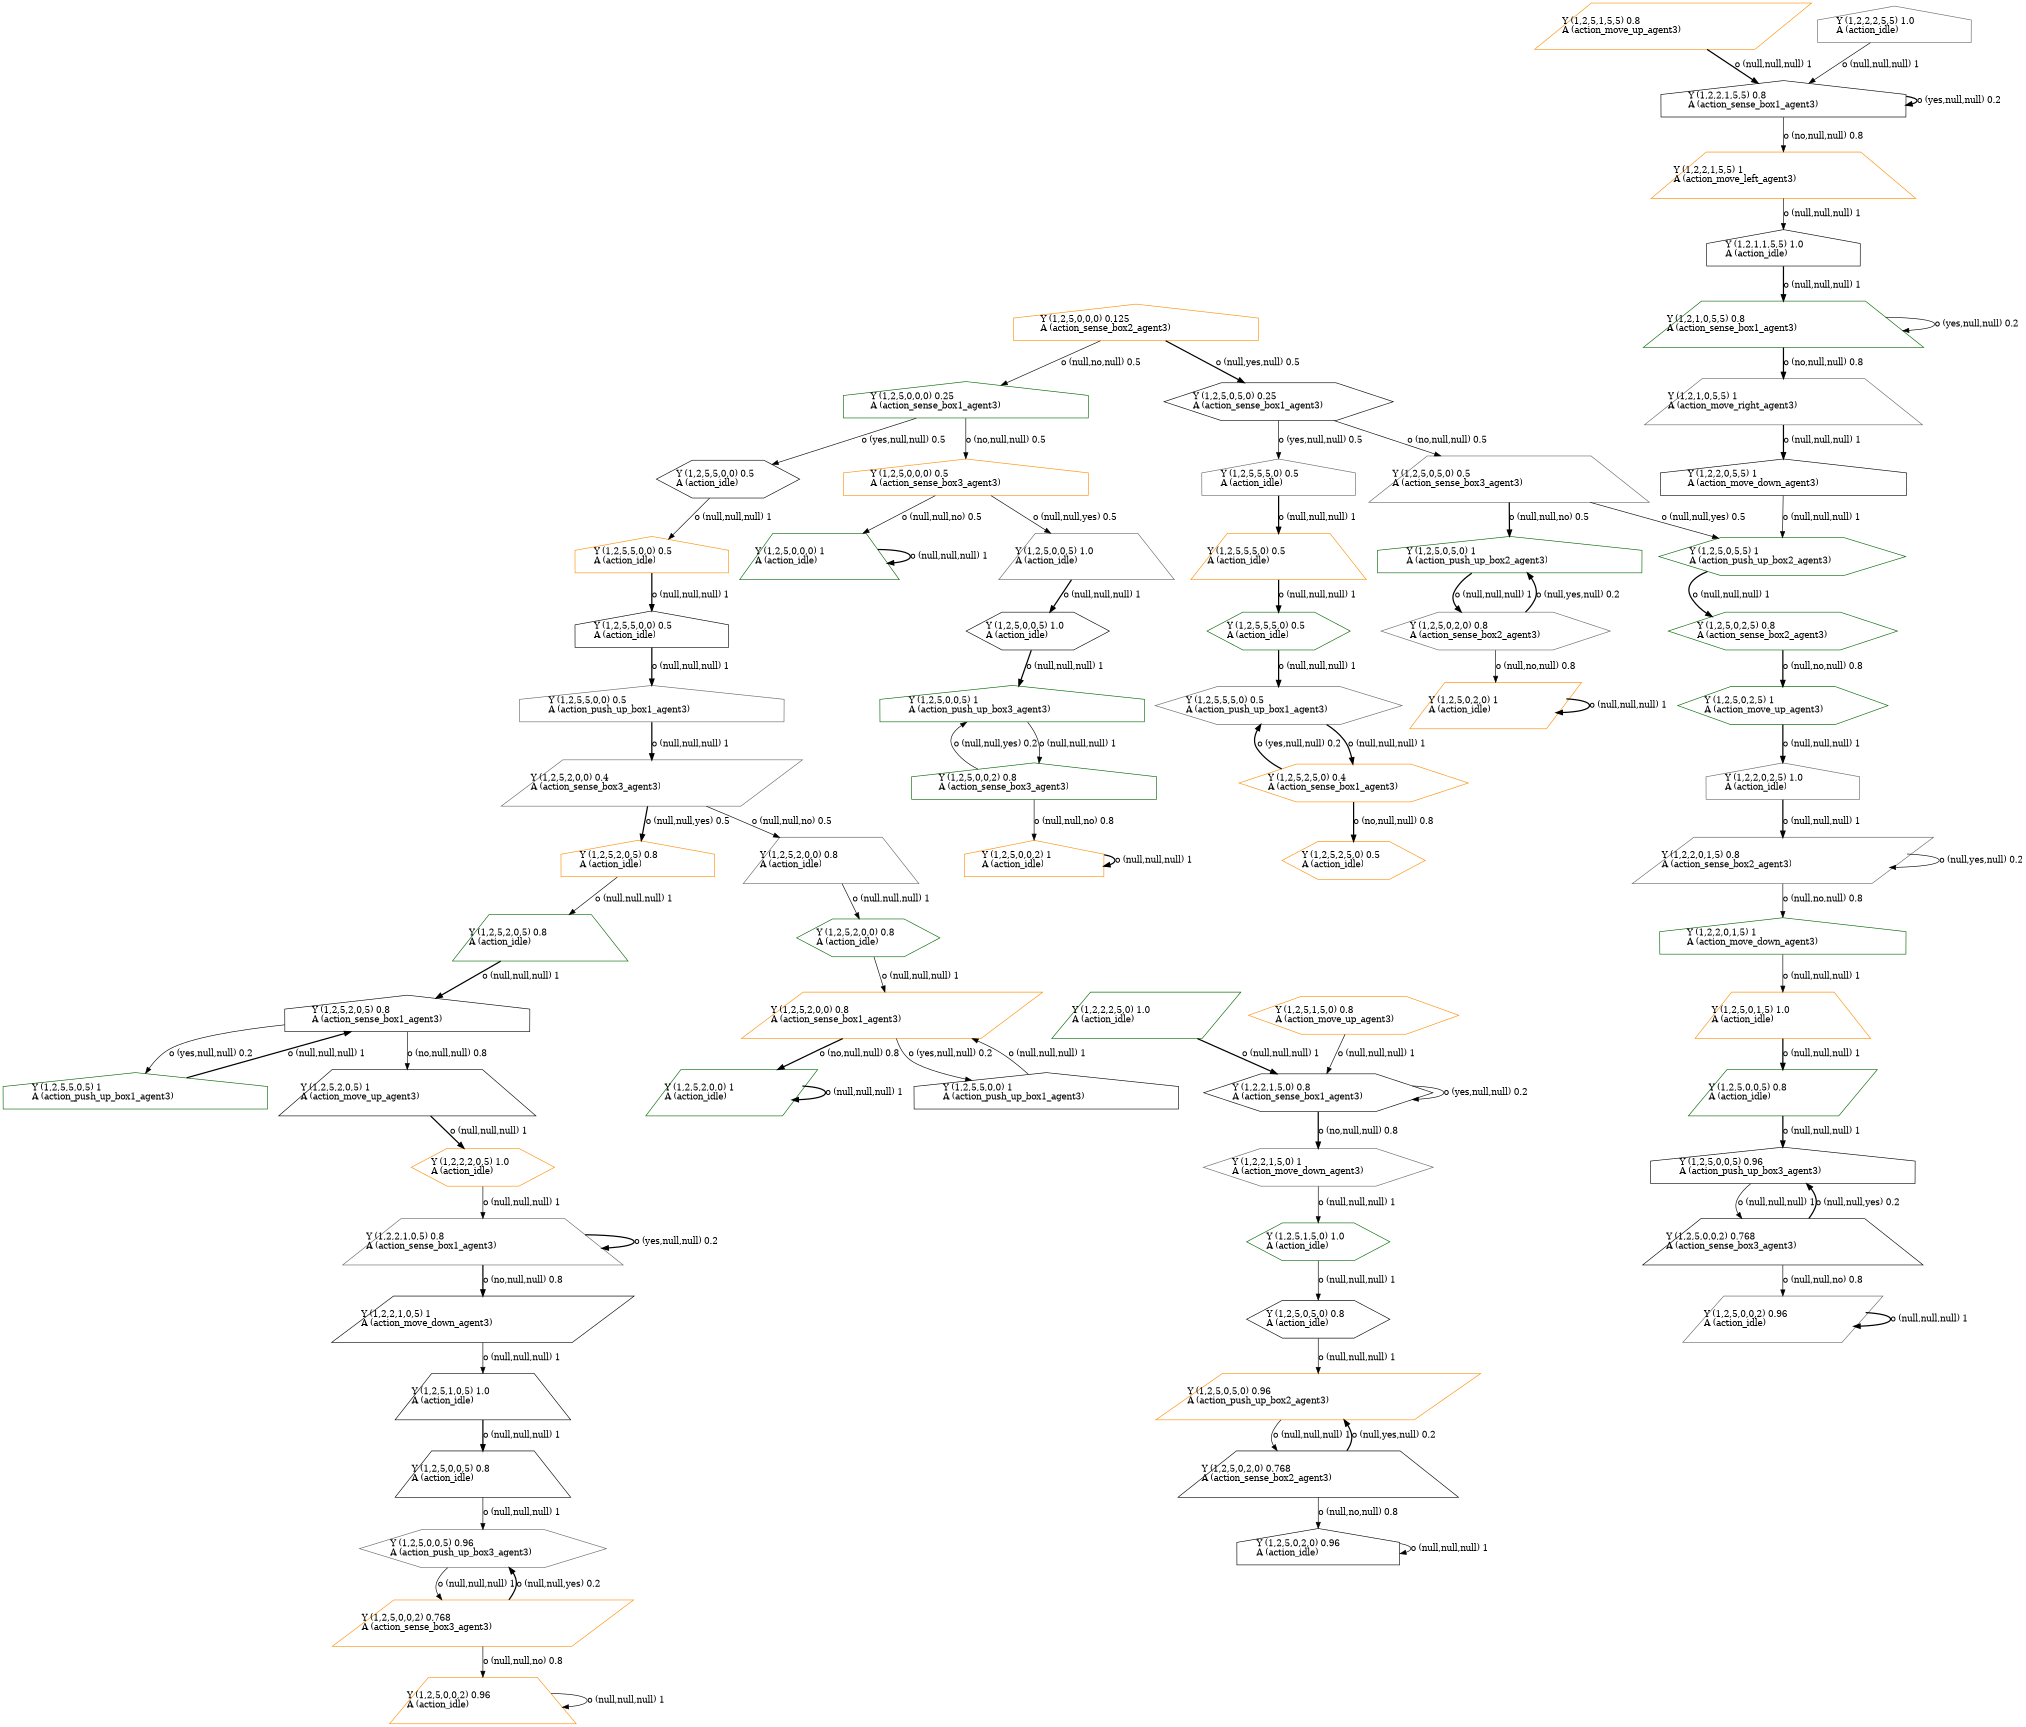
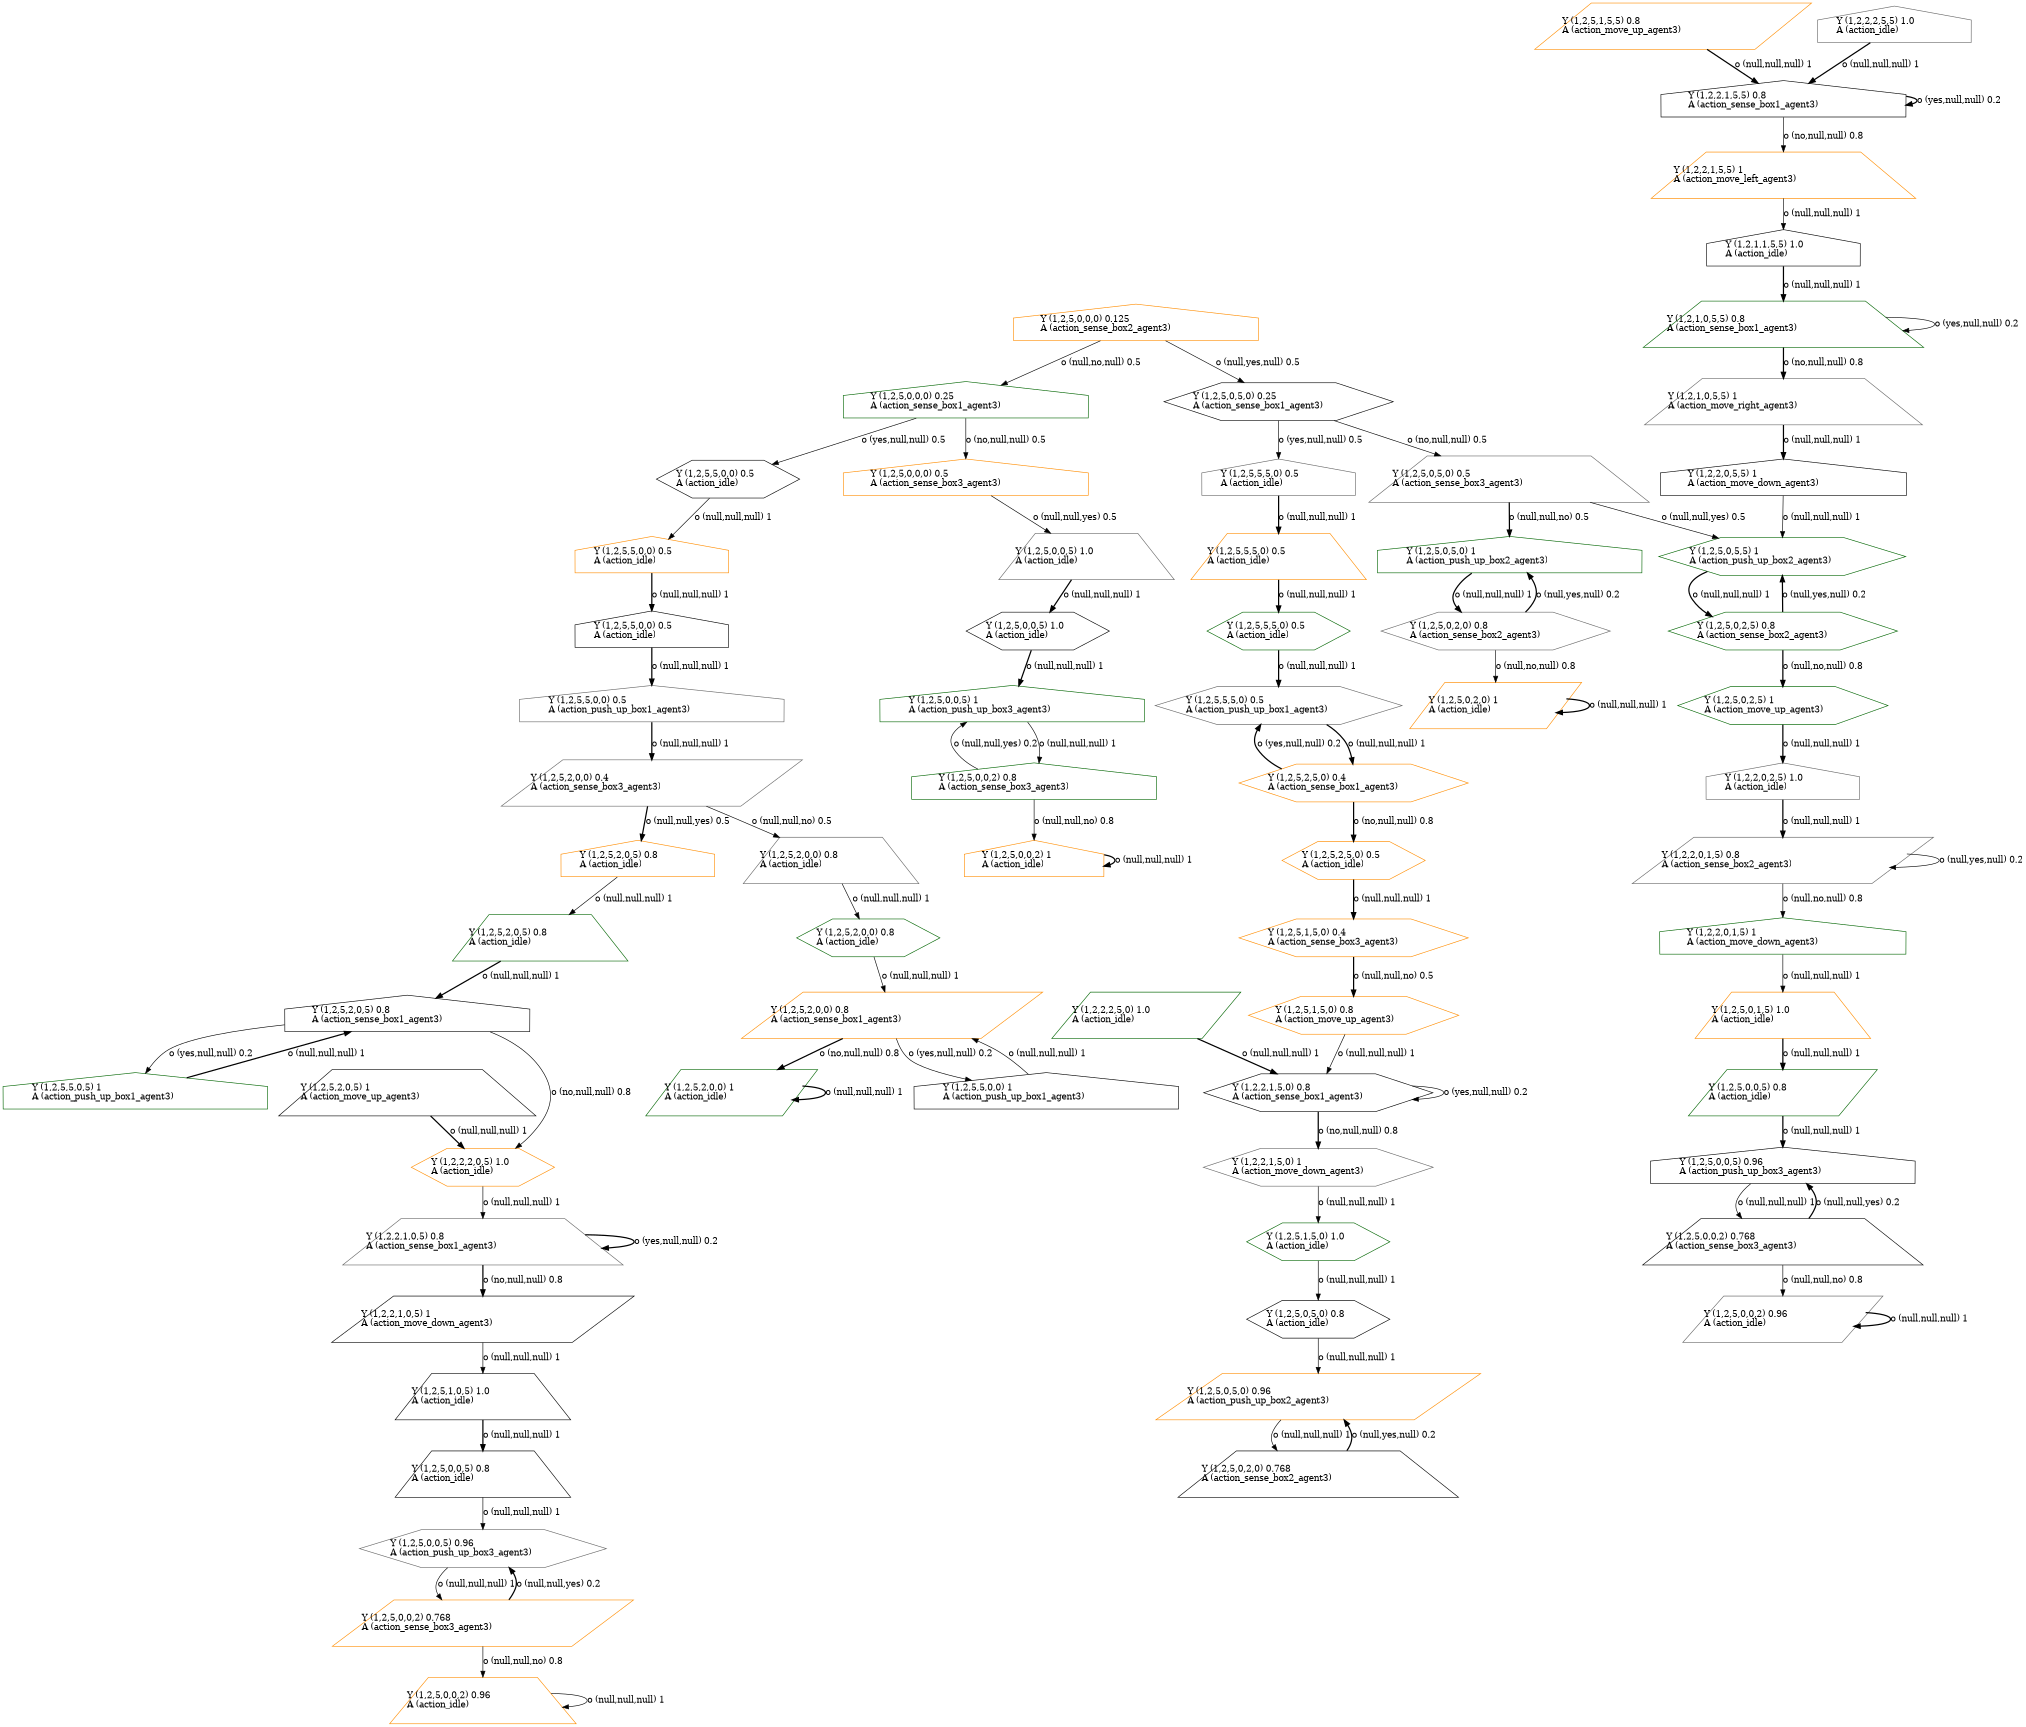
(1842, 61) -> (1842, 61)
(1202, 360) -> (1202, 360)
(819, 557) -> none
none -> (1783, 597)
none -> (1354, 938)
(407, 1048) -> (547, 1079)
(1318, 1549) -> none
